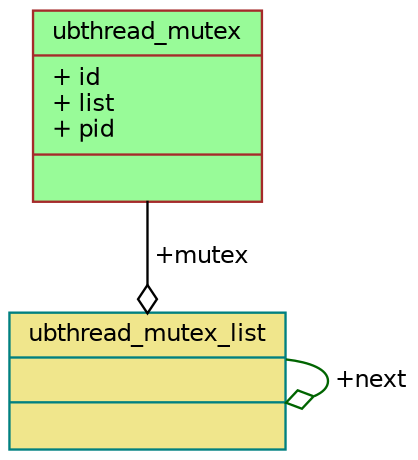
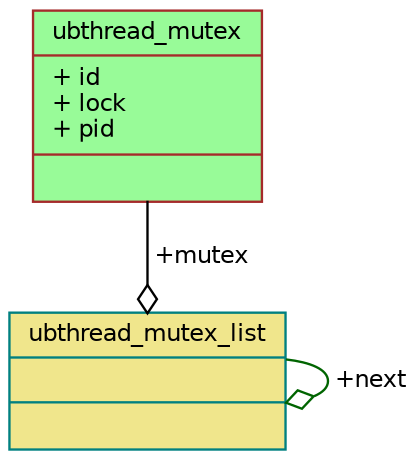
(84, 104) -> (90, 104)
